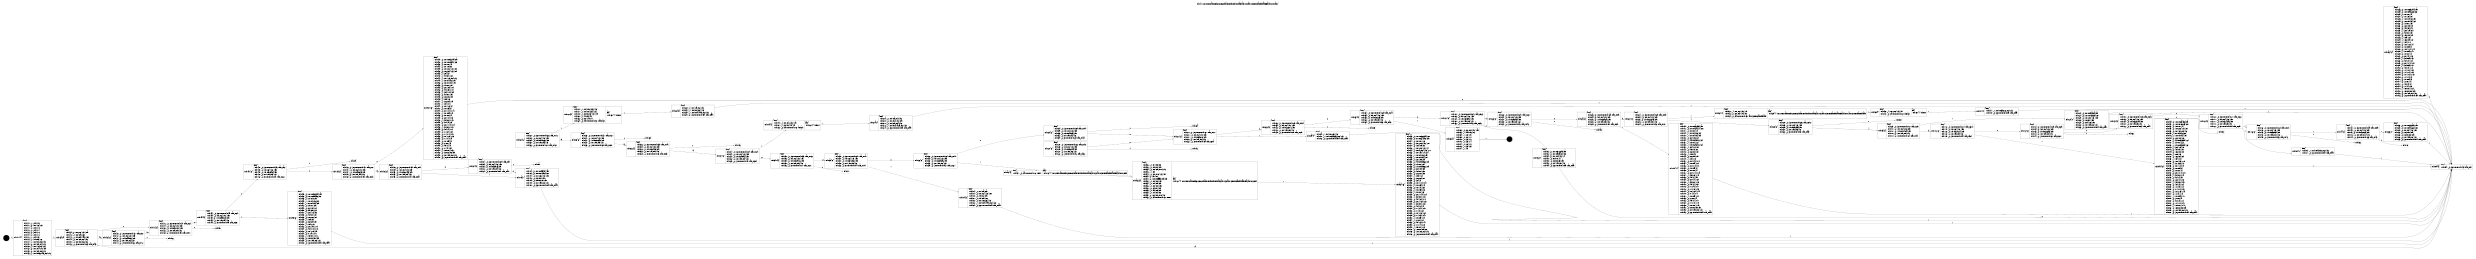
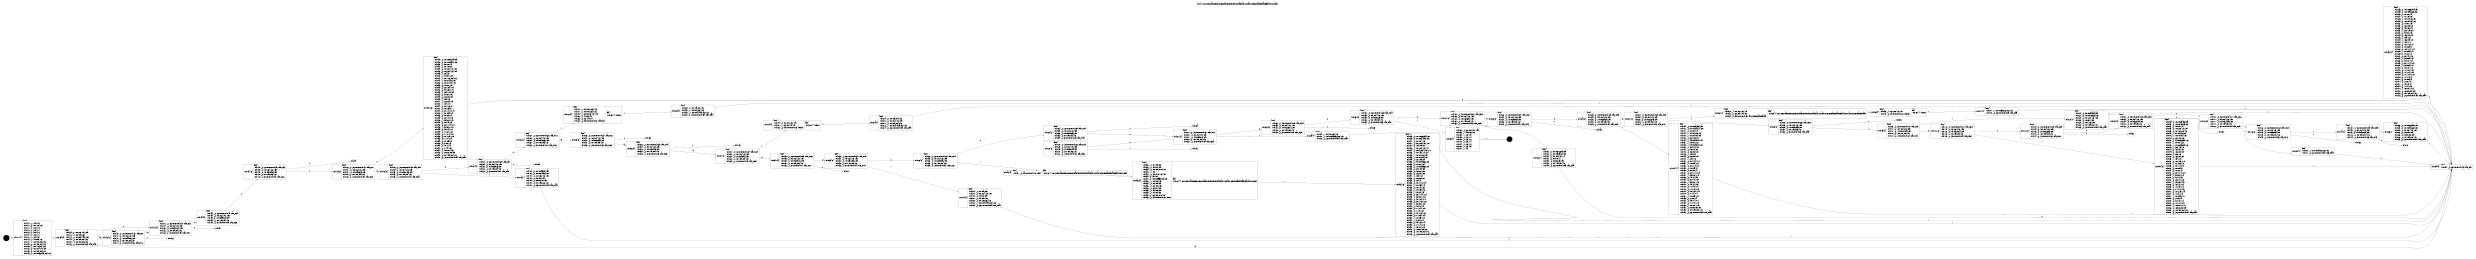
(513, 172) -> (513, 153)
(309, 218) -> none
